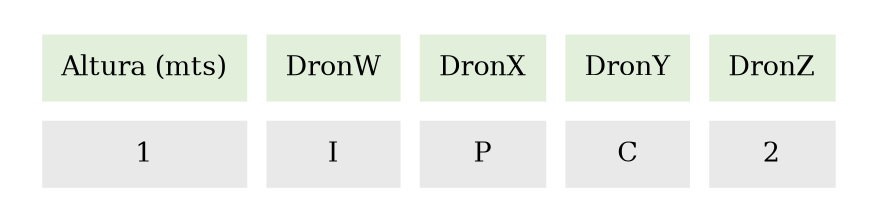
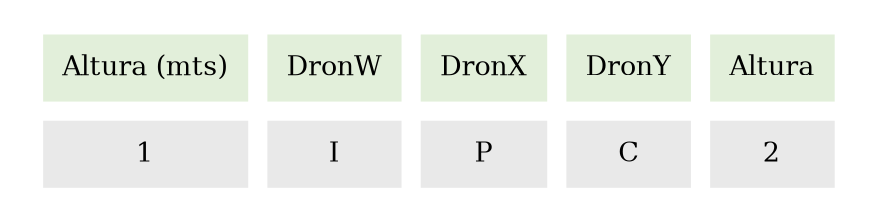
(772, 67) -> (772, 67)
